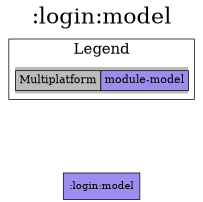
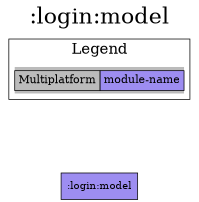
(145, 80) -> (142, 80)
